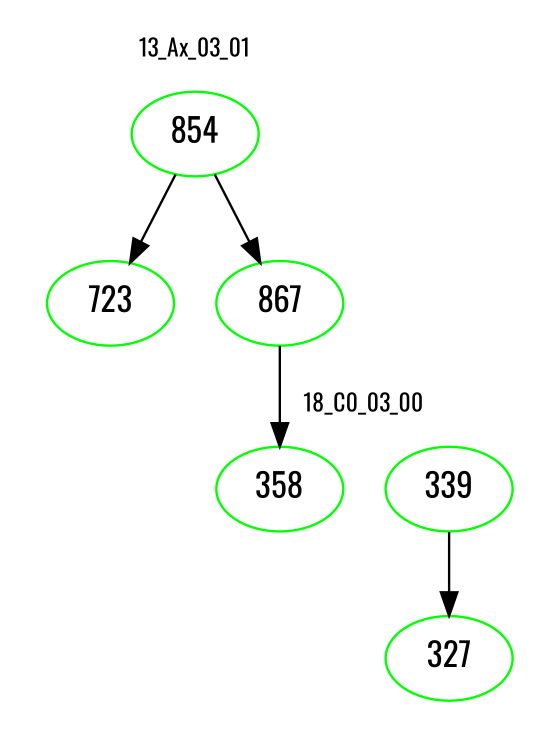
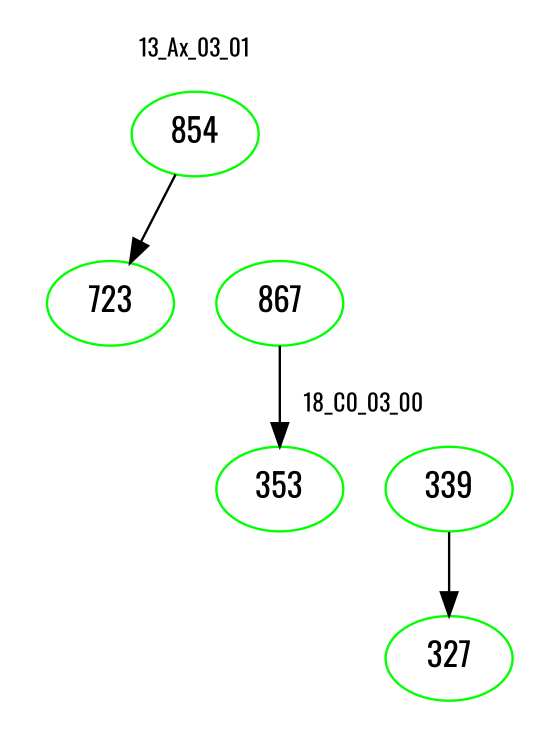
(232, 208) -> none
(280, 489) -> (280, 489)
